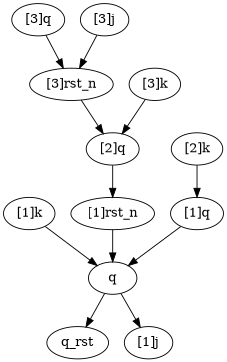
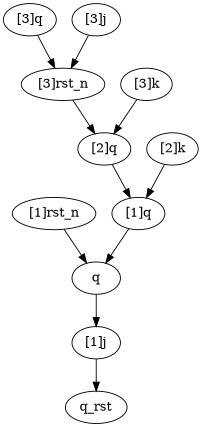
(113, 177) -> (119, 177)
(29, 214) -> none
(98, 306) -> (96, 371)
